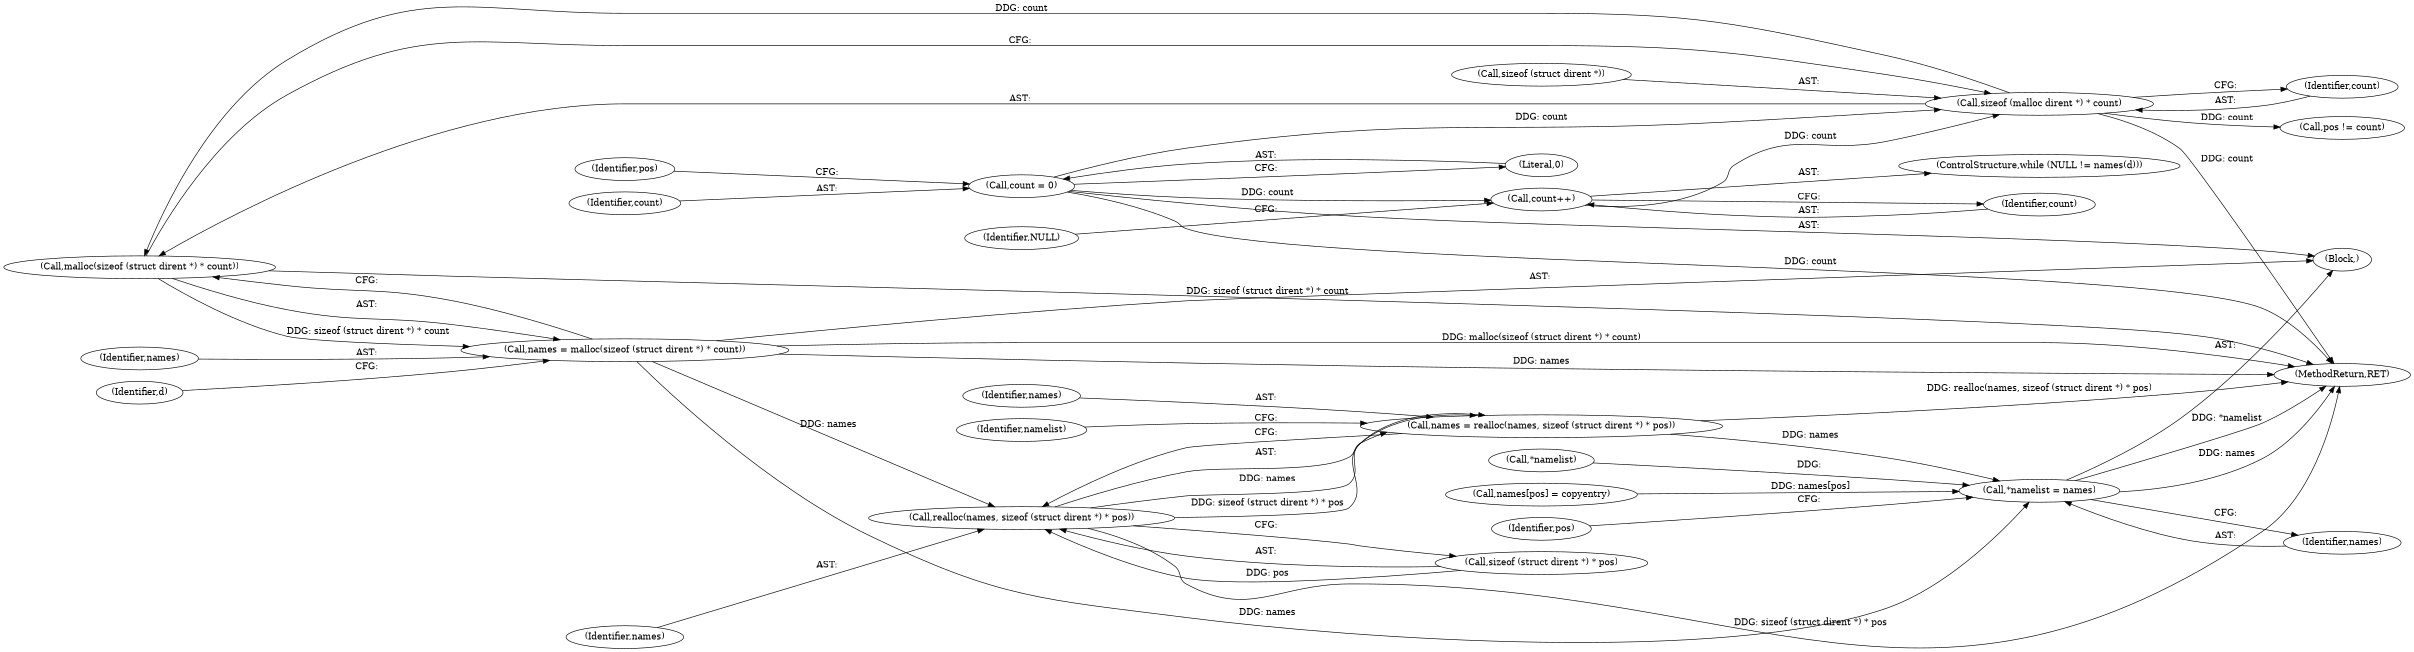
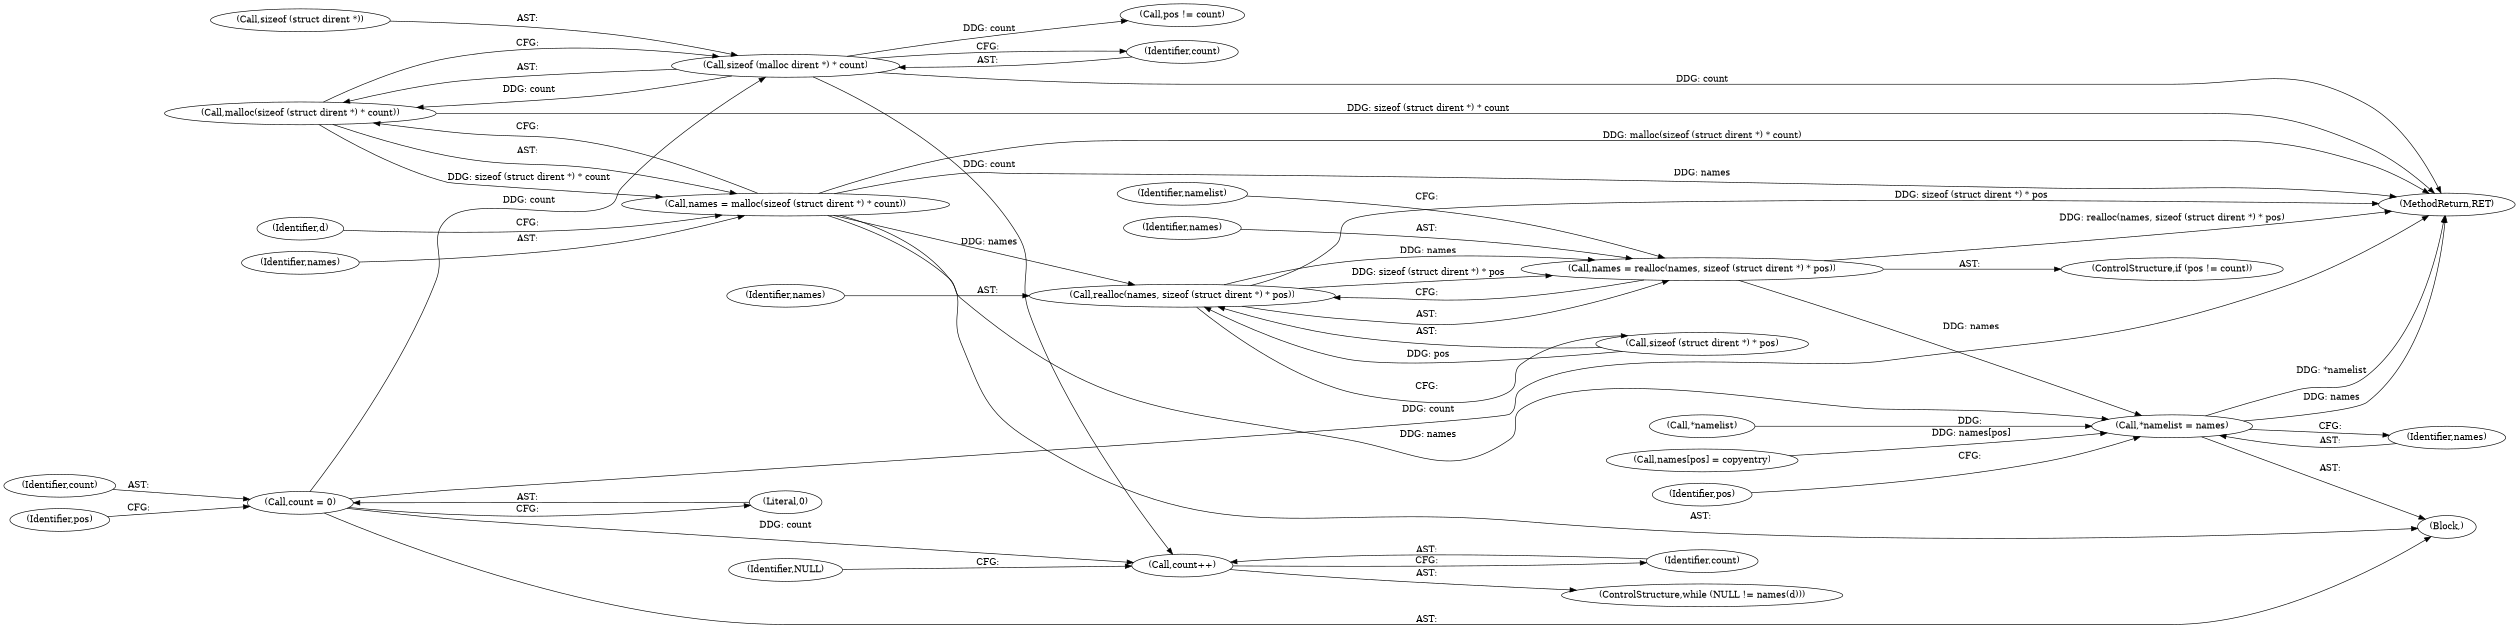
(1782, 146) -> (1025, 280)
none -> (2172, 269)
